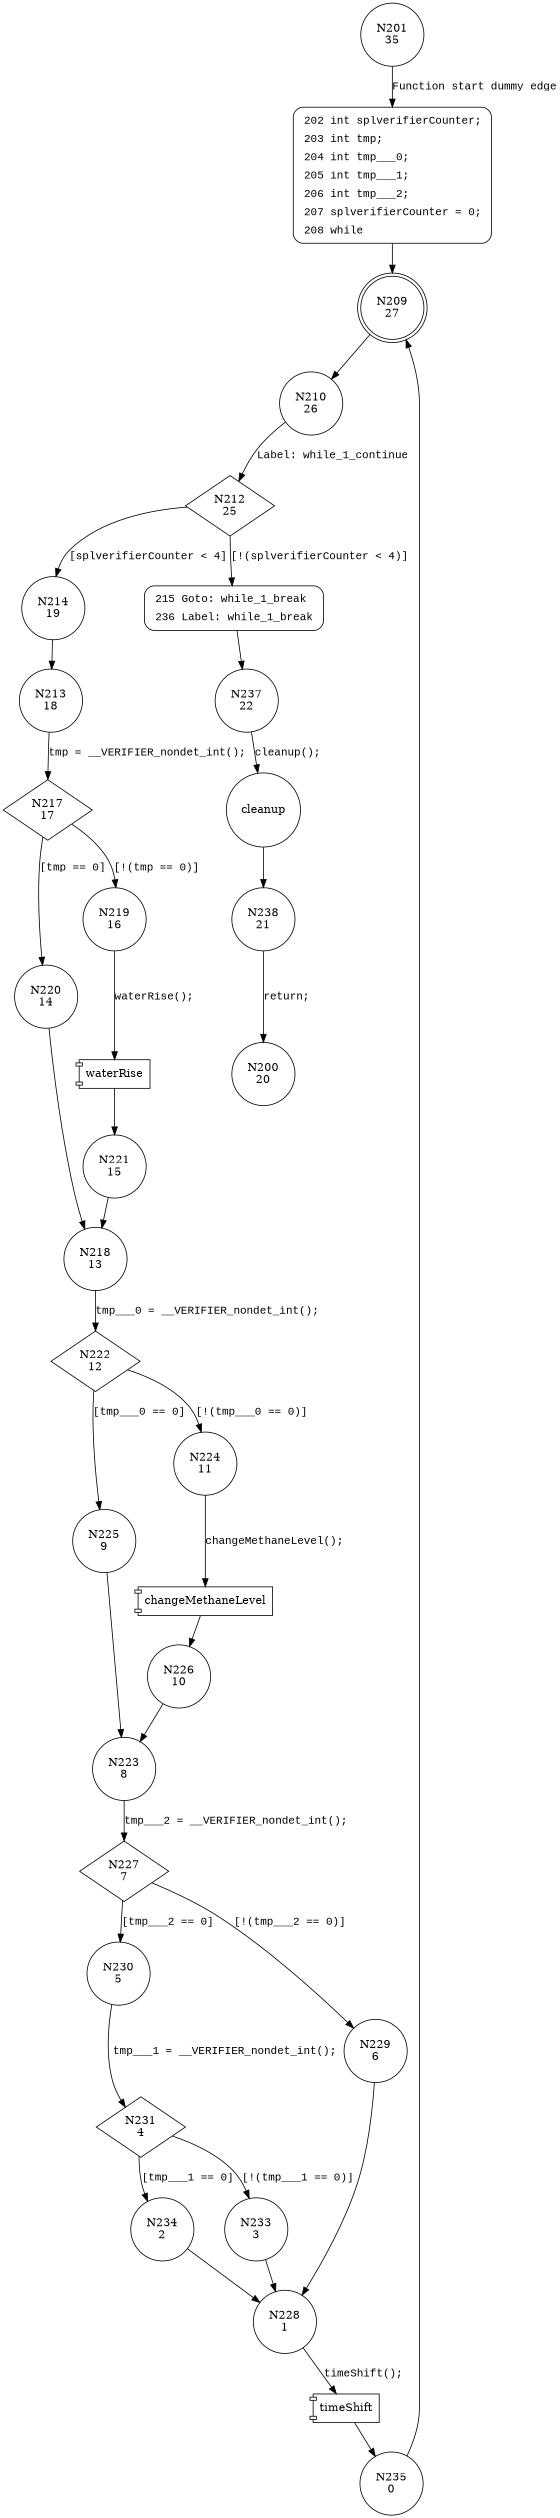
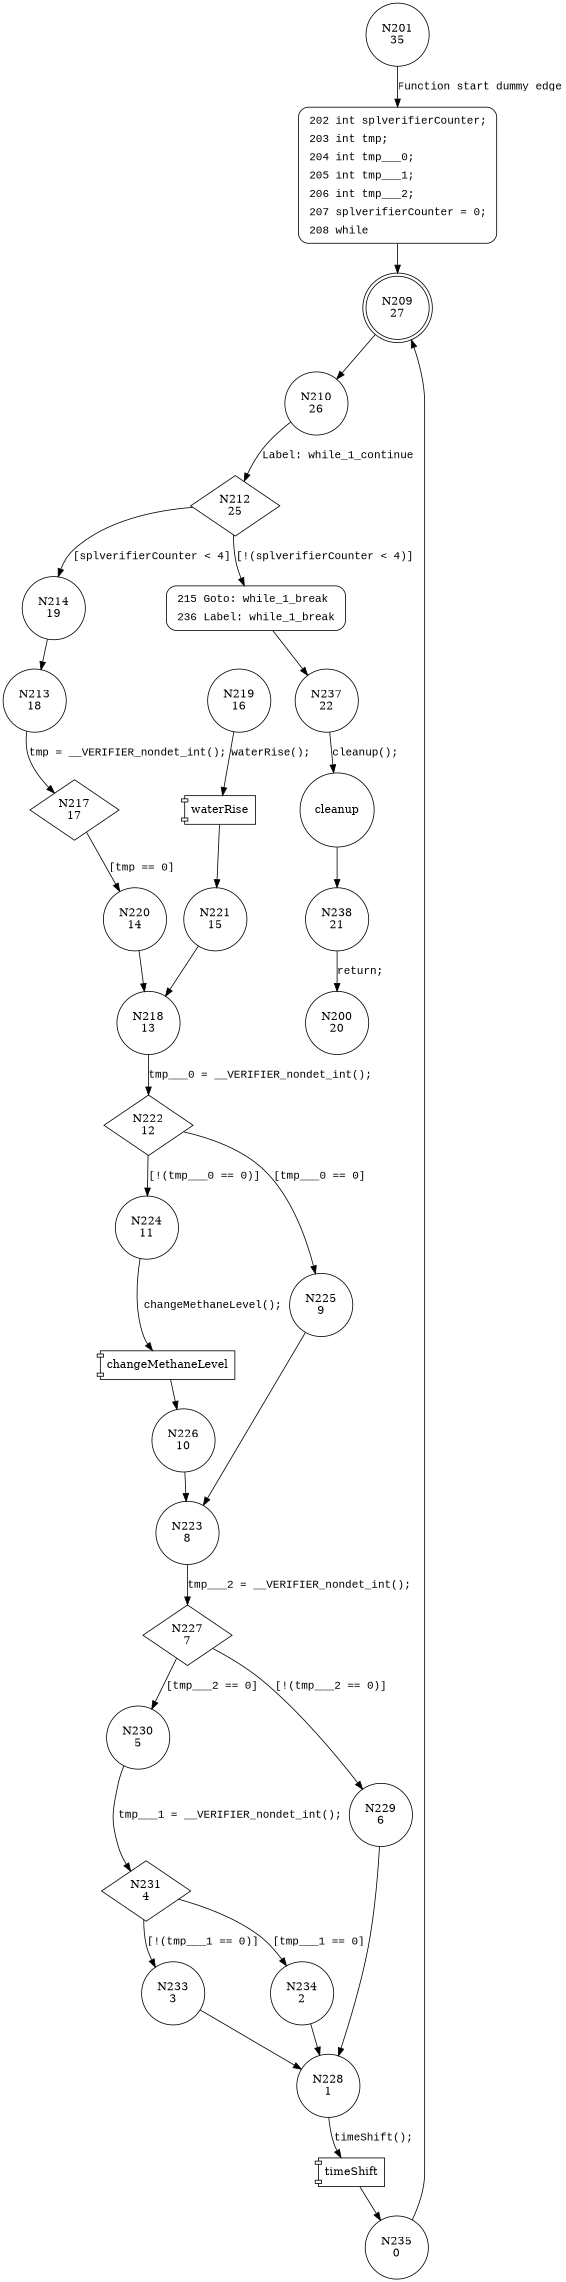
(99, 848) -> none
